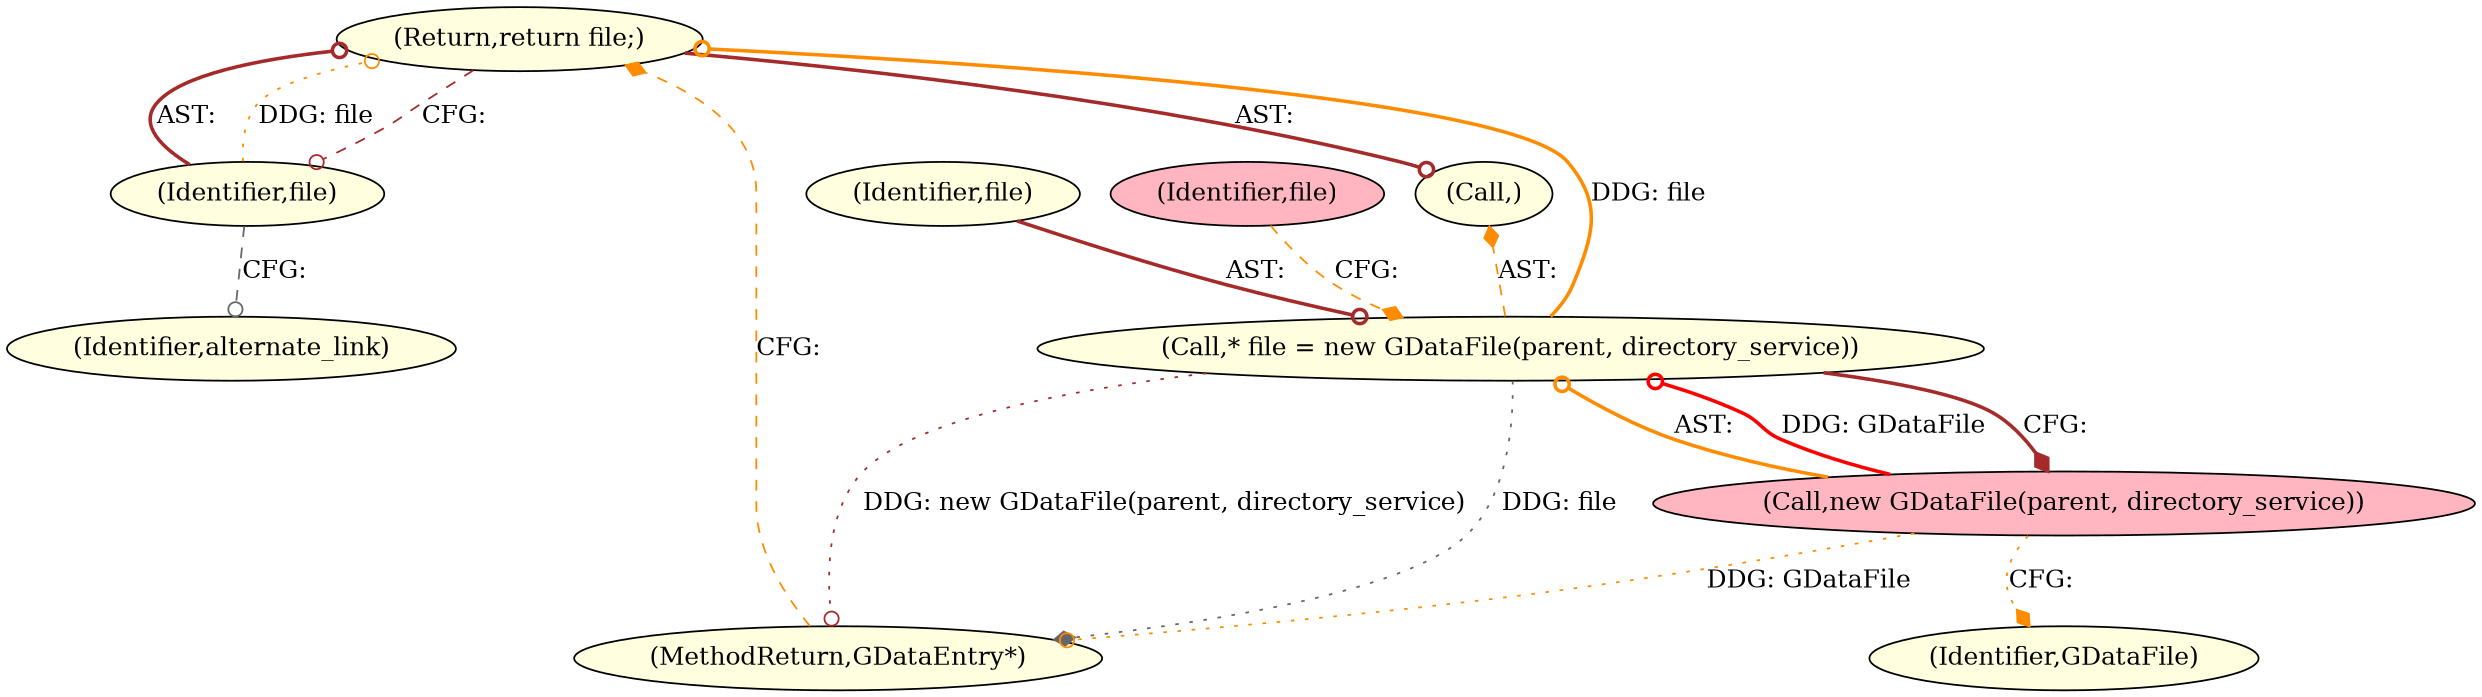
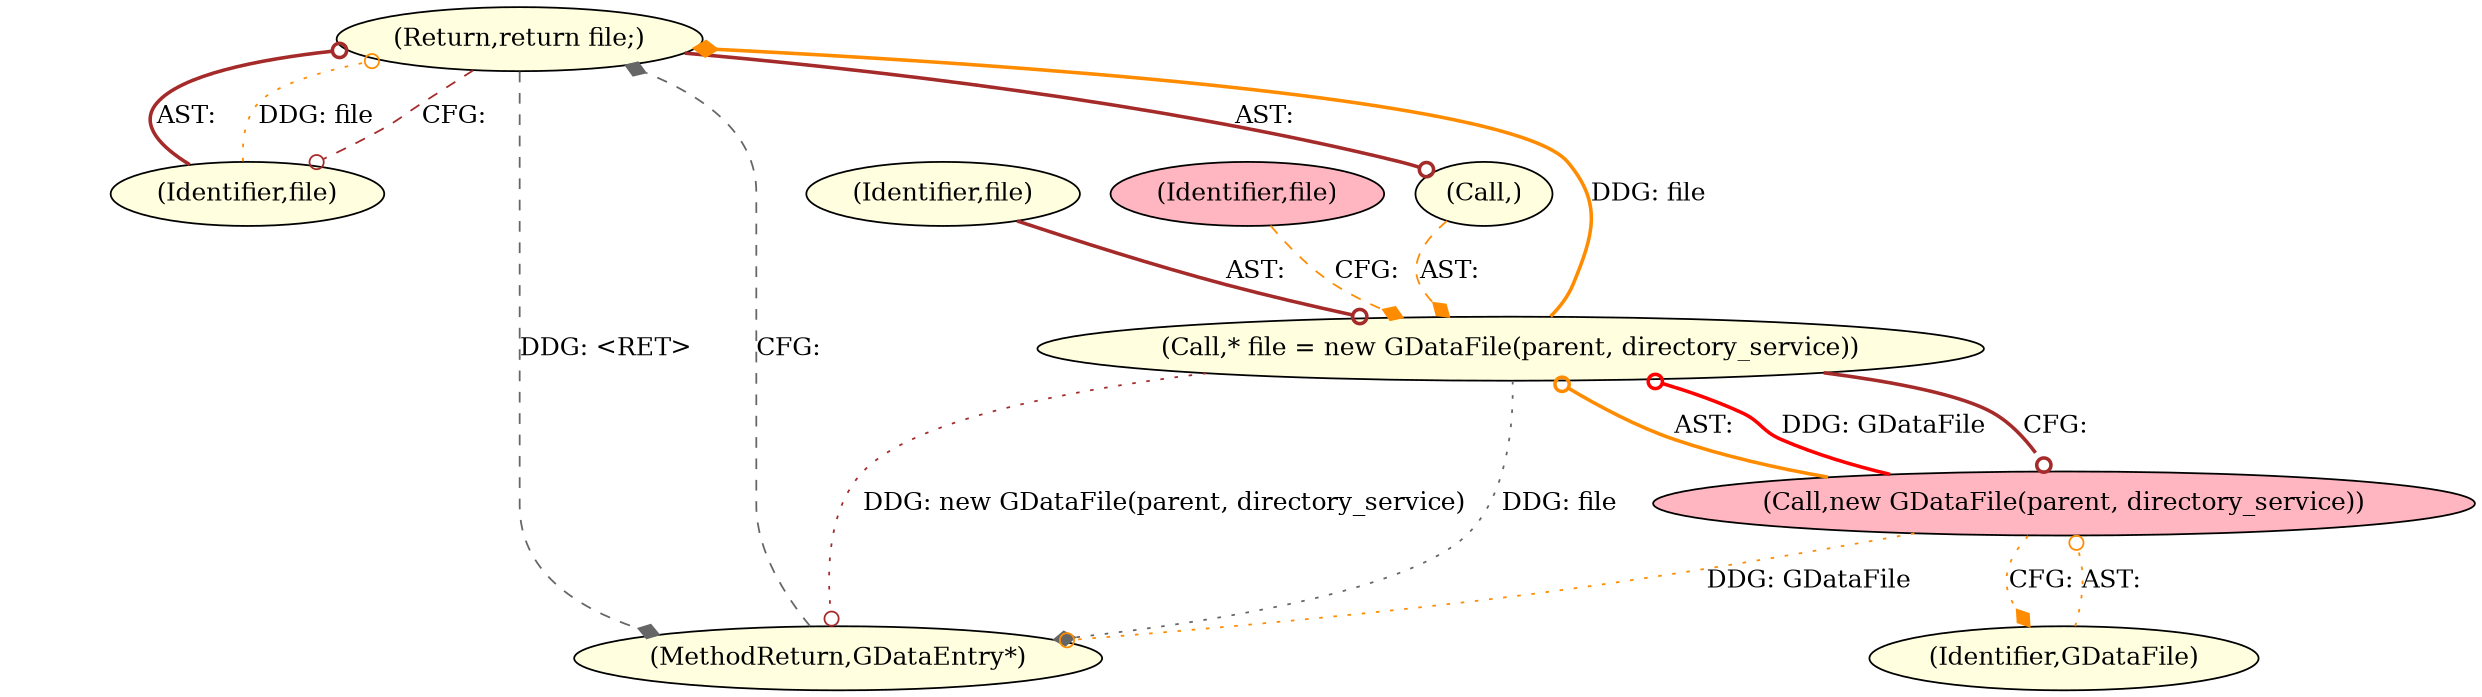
(1229, 87) -> (1229, 87)
(1499, 282) -> (1418, 259)
(756, 330) -> (756, 330)
(231, 349) -> none
none -> (520, 380)
(1939, 393) -> (1939, 393)
none -> (2082, 588)
